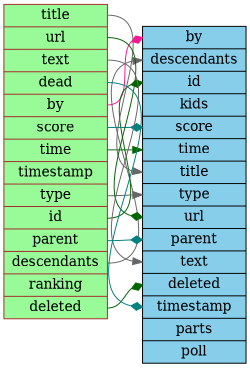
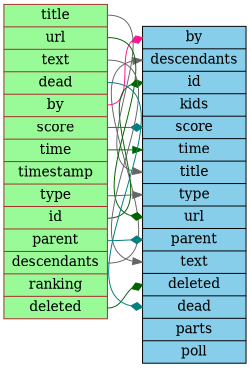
(194, 307) -> (194, 307)
